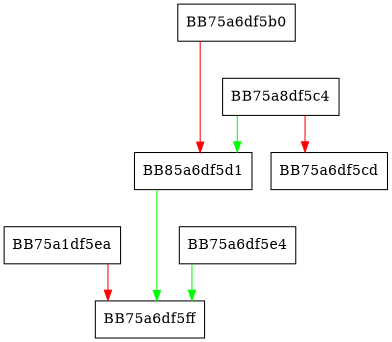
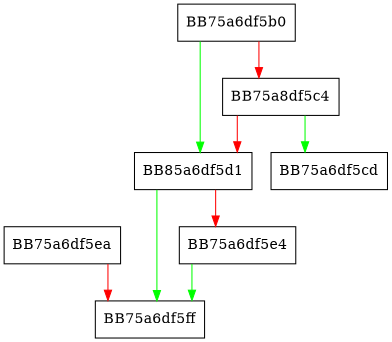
none -> (259, 54)
(200, 92) -> (200, 92)
(237, 129) -> (237, 129)
(305, 129) -> (305, 129)
none -> (216, 203)
(62, 245) -> (62, 245)
